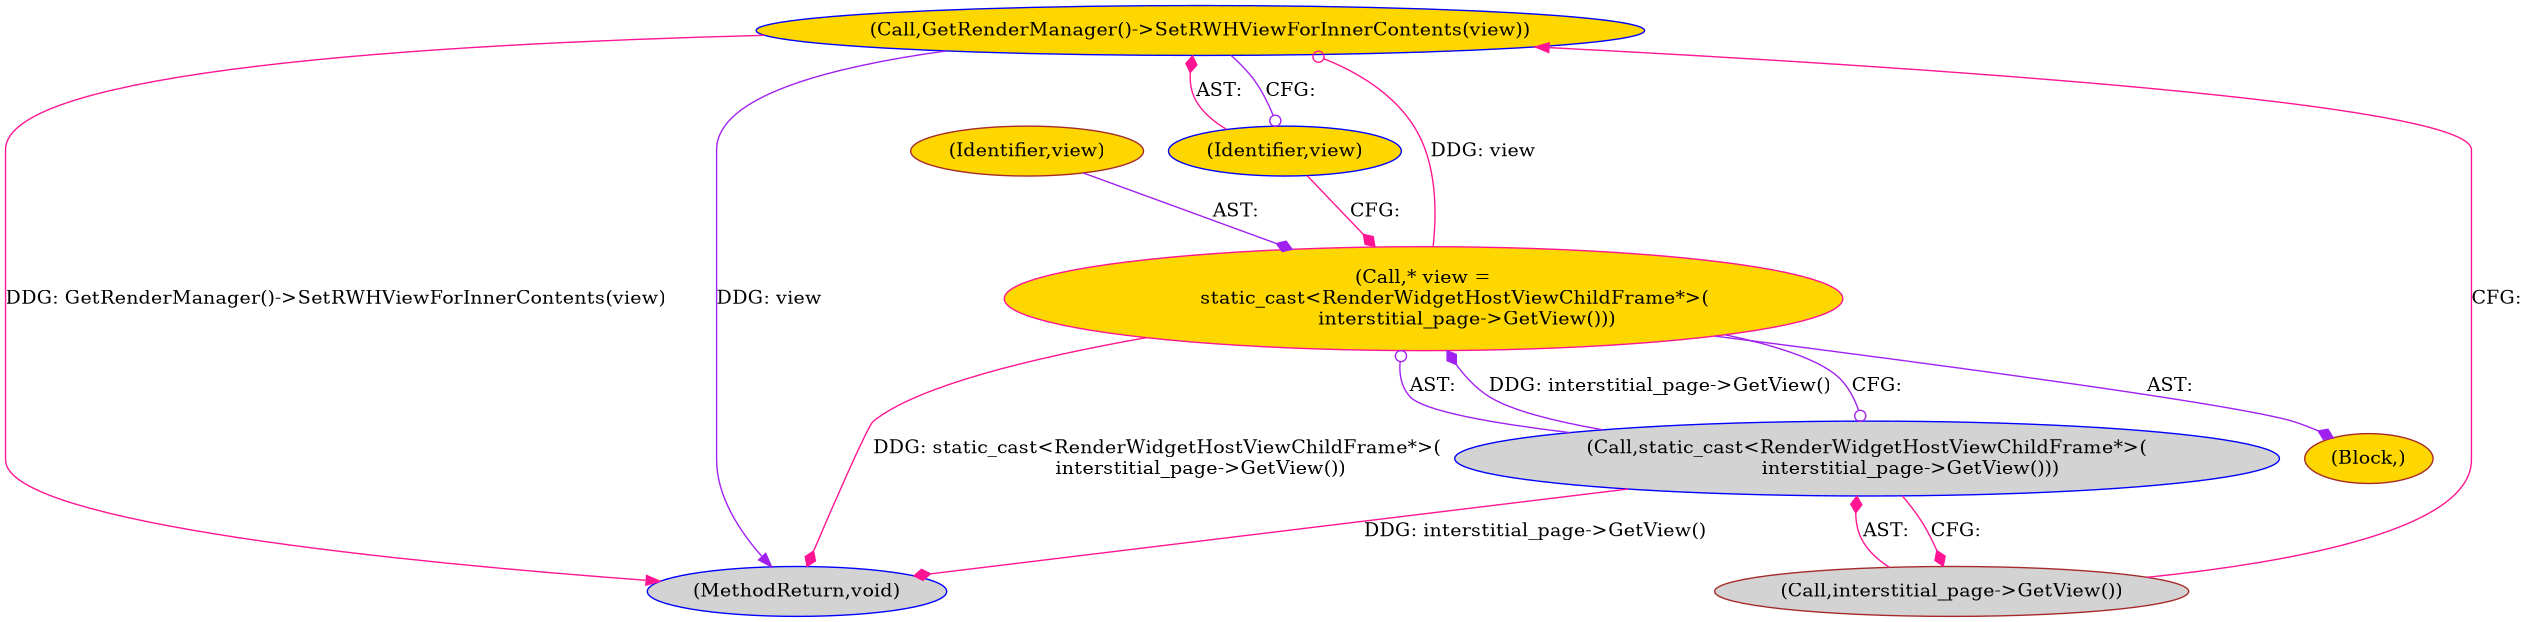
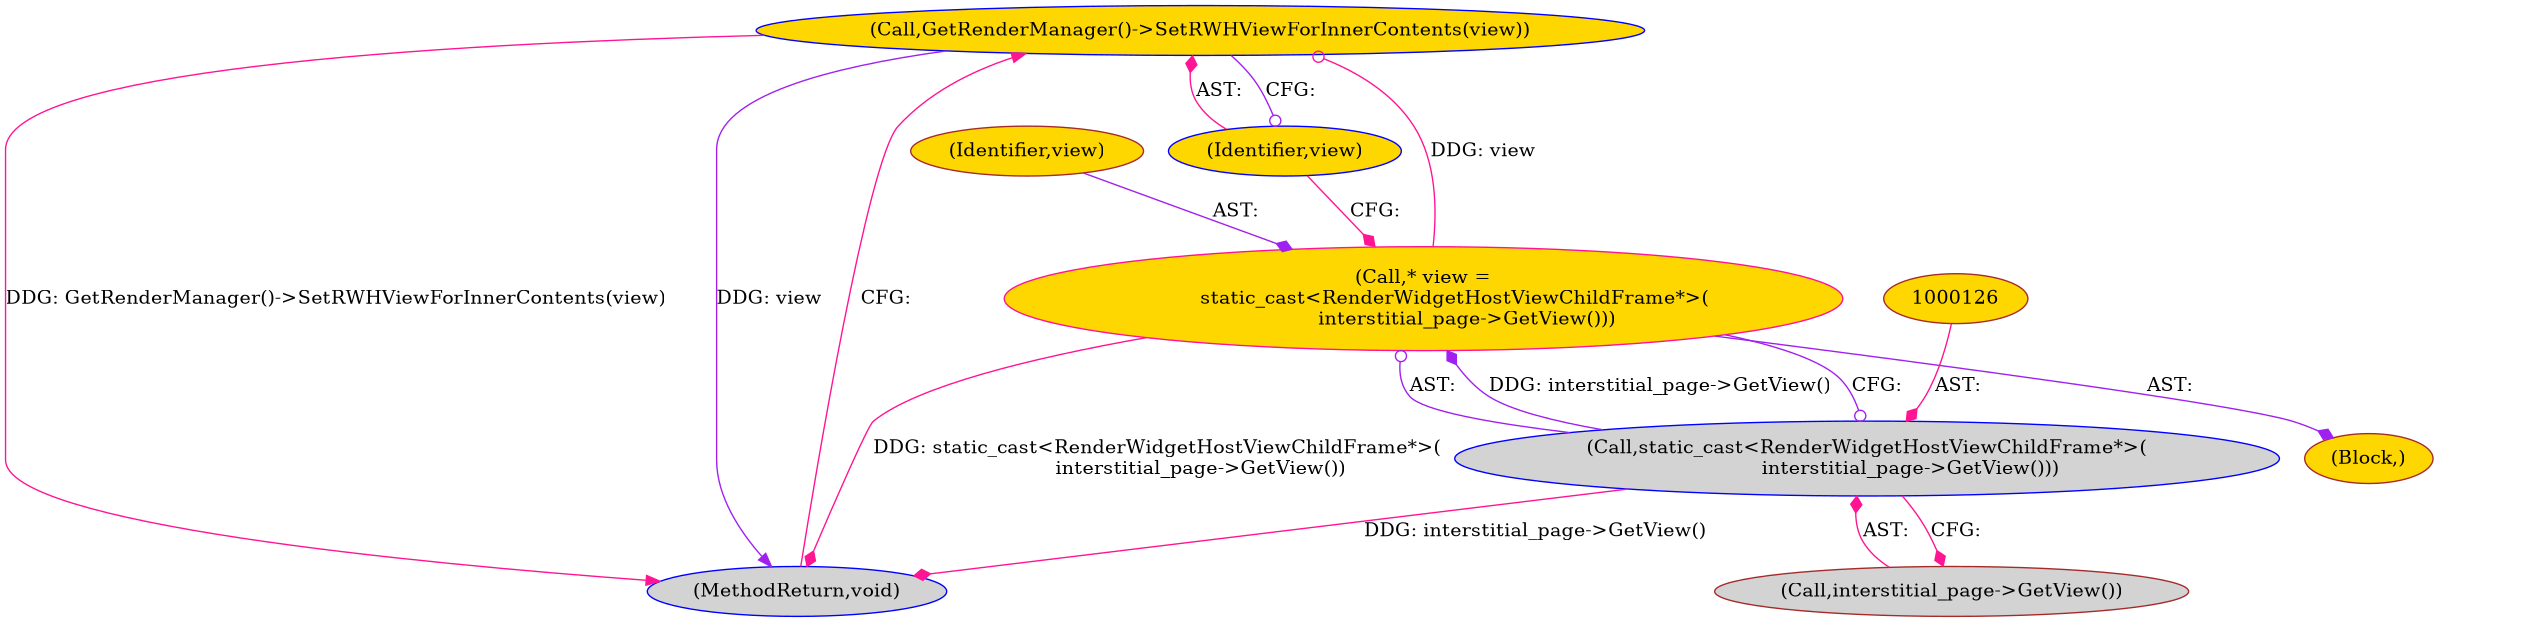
(2348, 112) -> (853, 278)
none -> (1956, 299)
